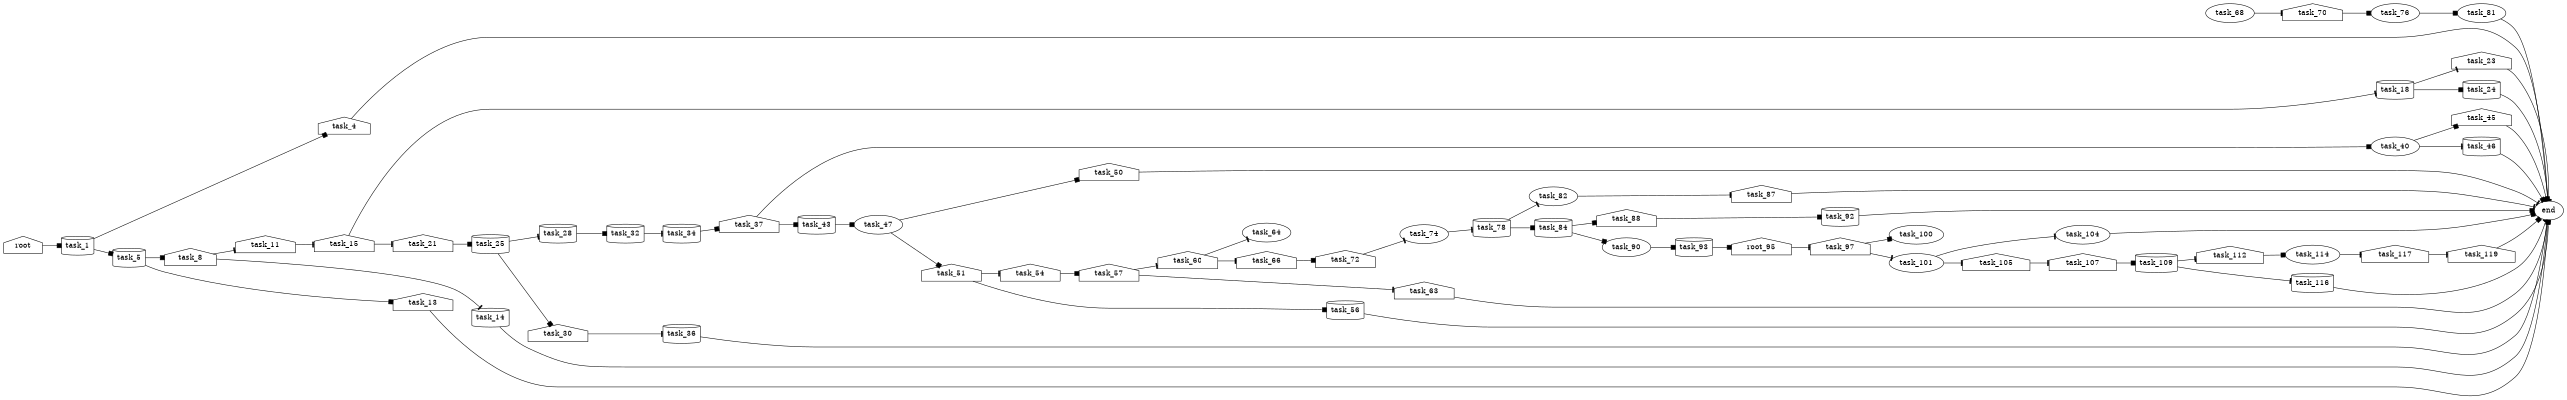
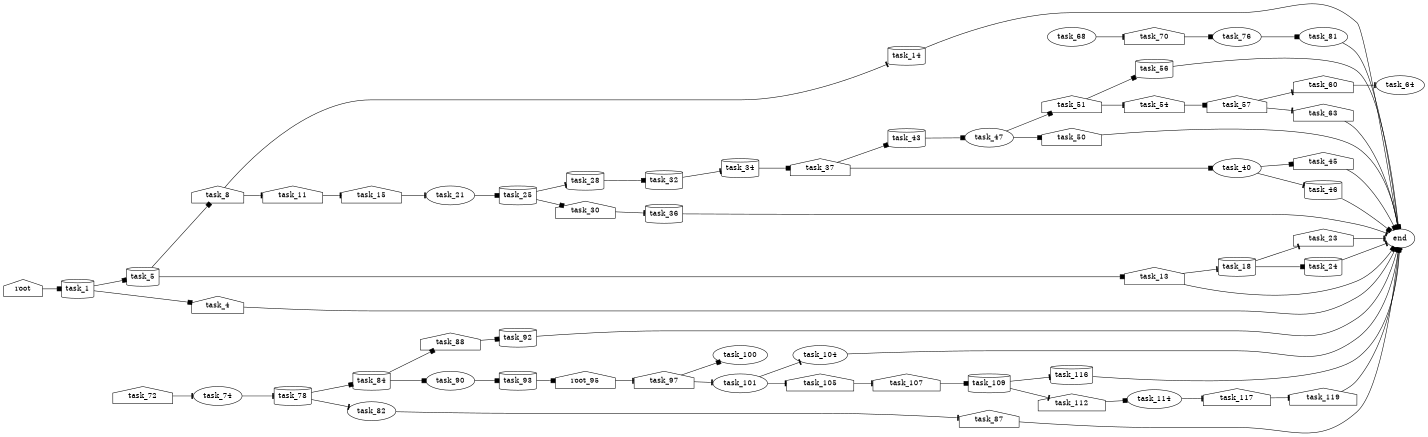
(1333, 109) -> (1199, 271)
(423, 244) -> (450, 195)
(1267, 261) -> none
